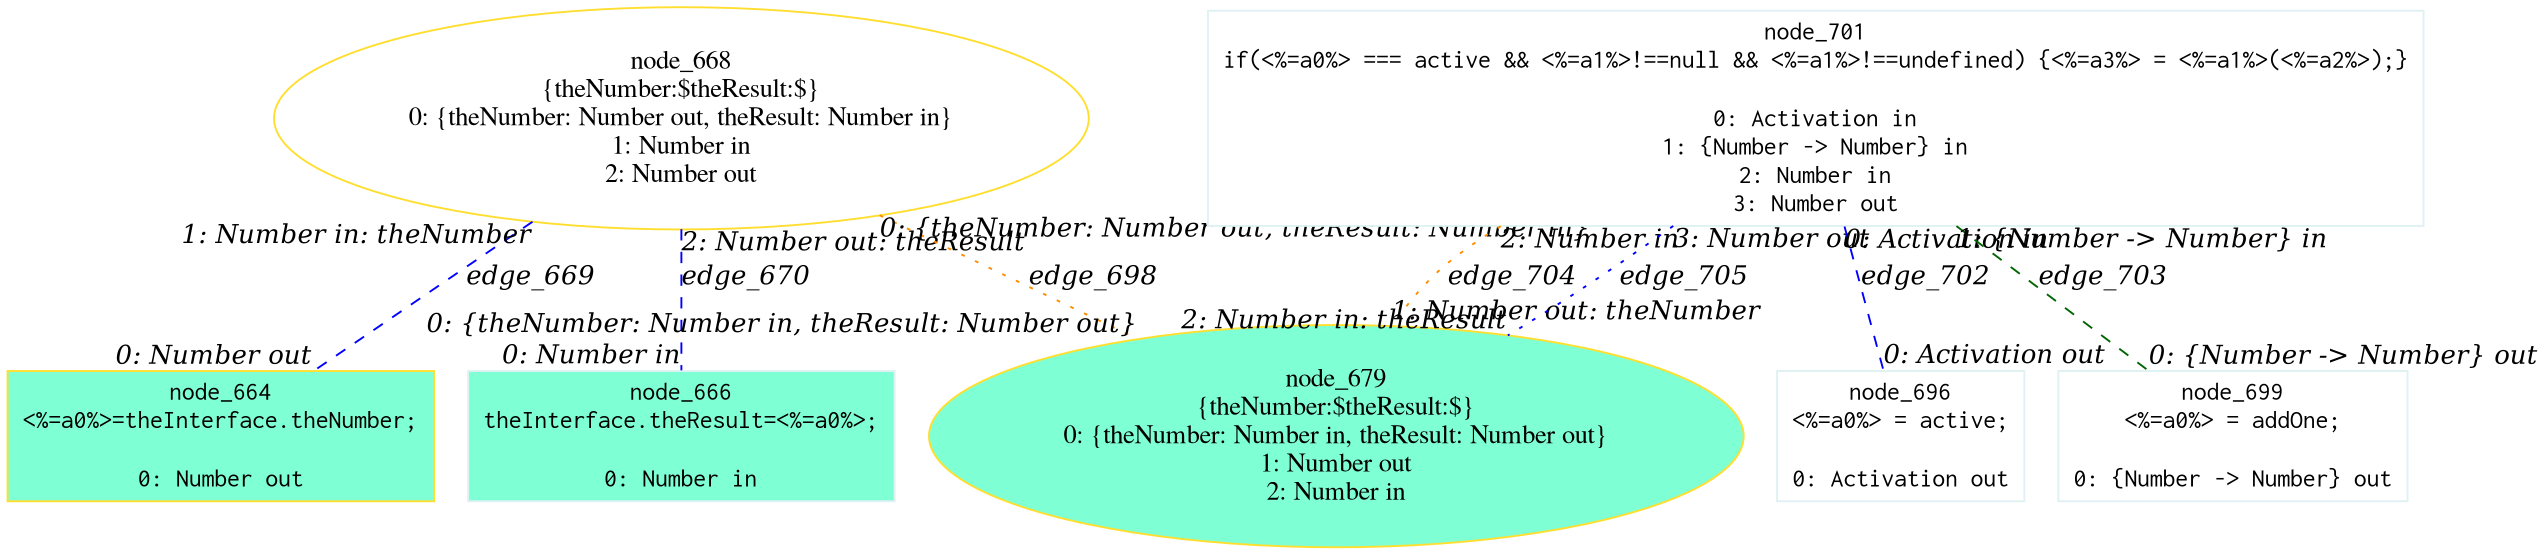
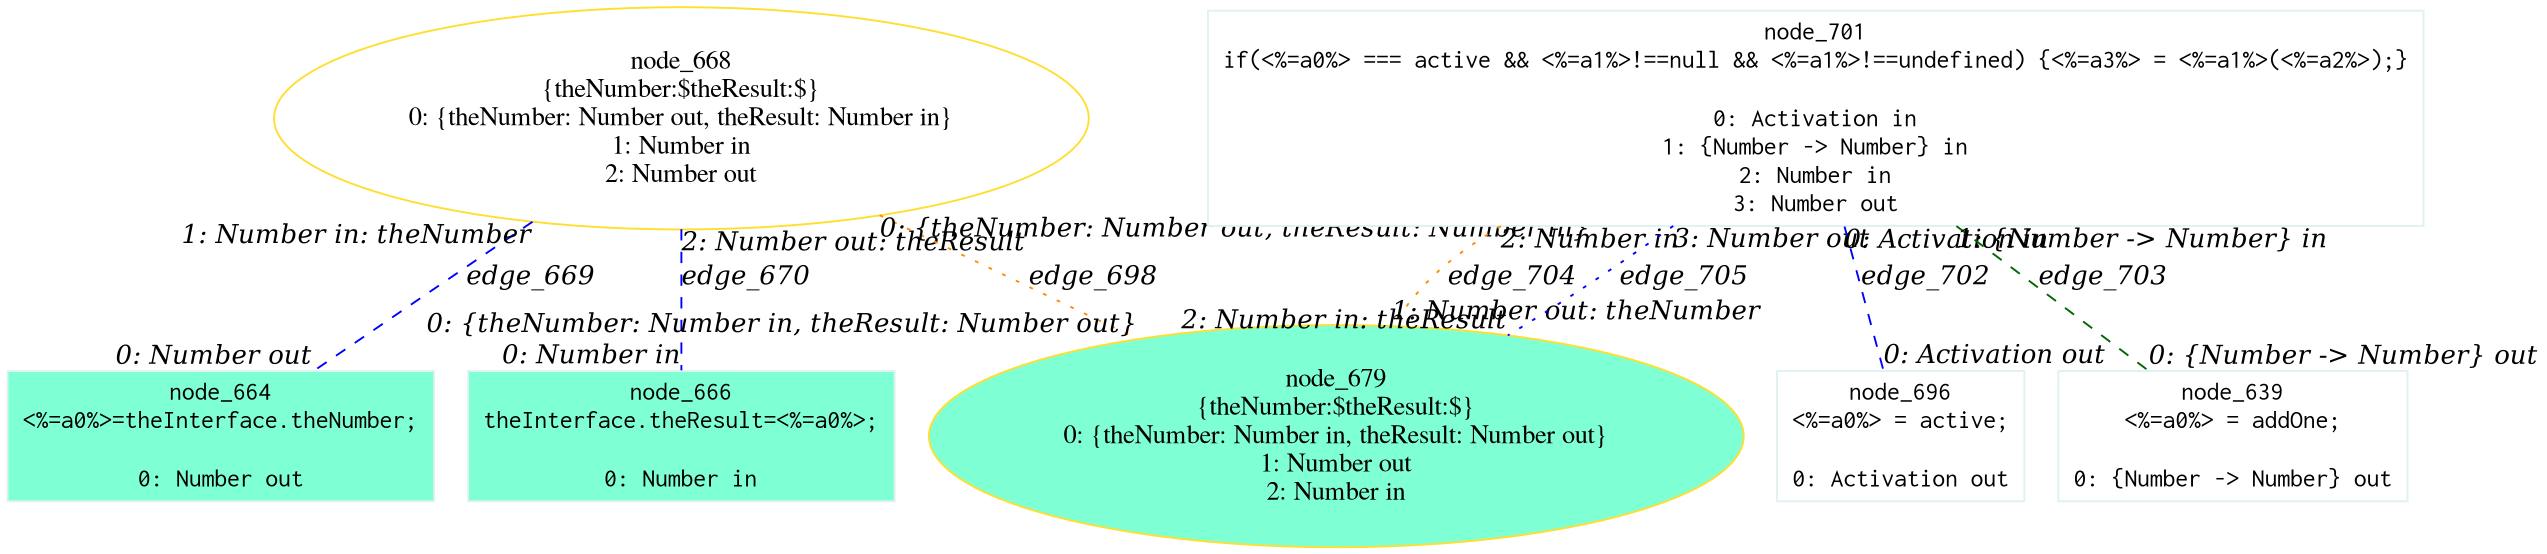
(221, 436) -> (221, 436)
(2233, 436) -> (2233, 436)
